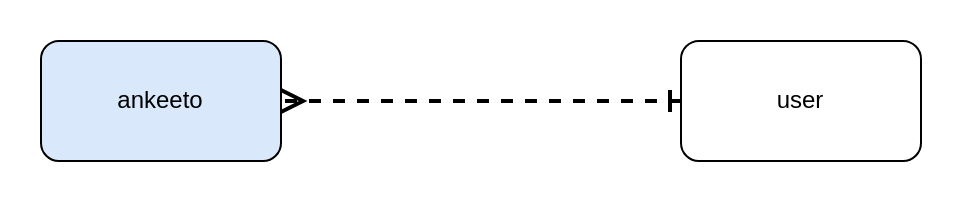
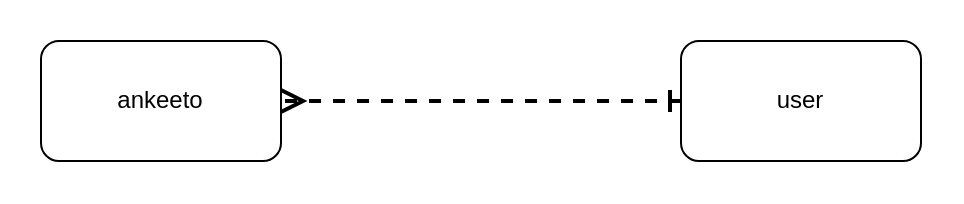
(161, 101) -> (161, 101)
